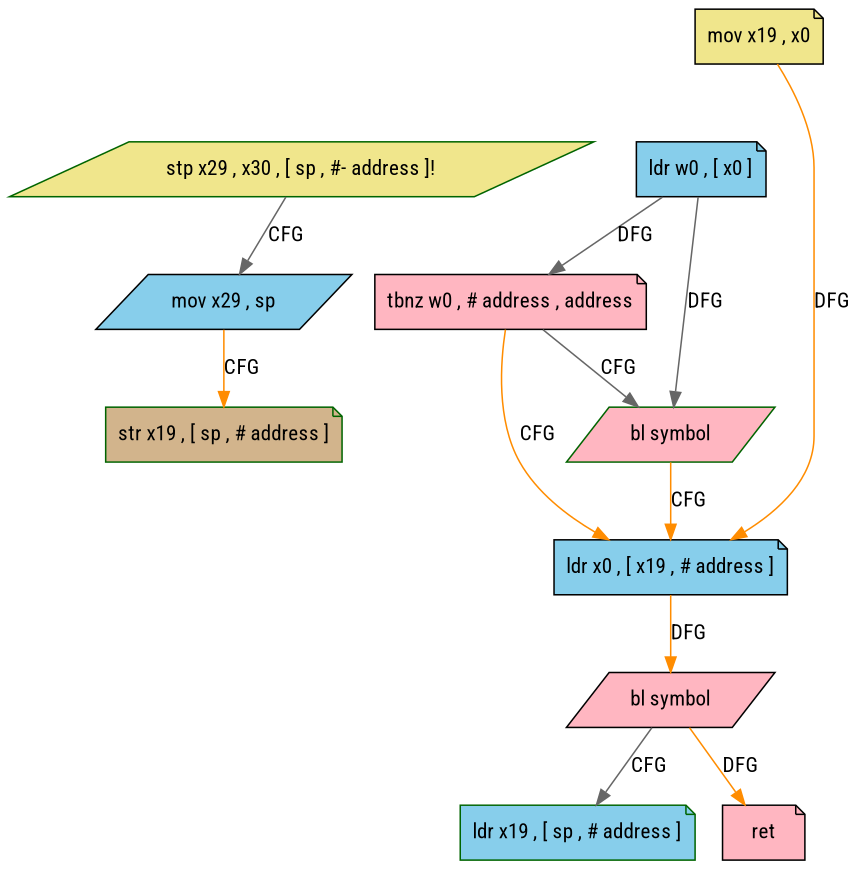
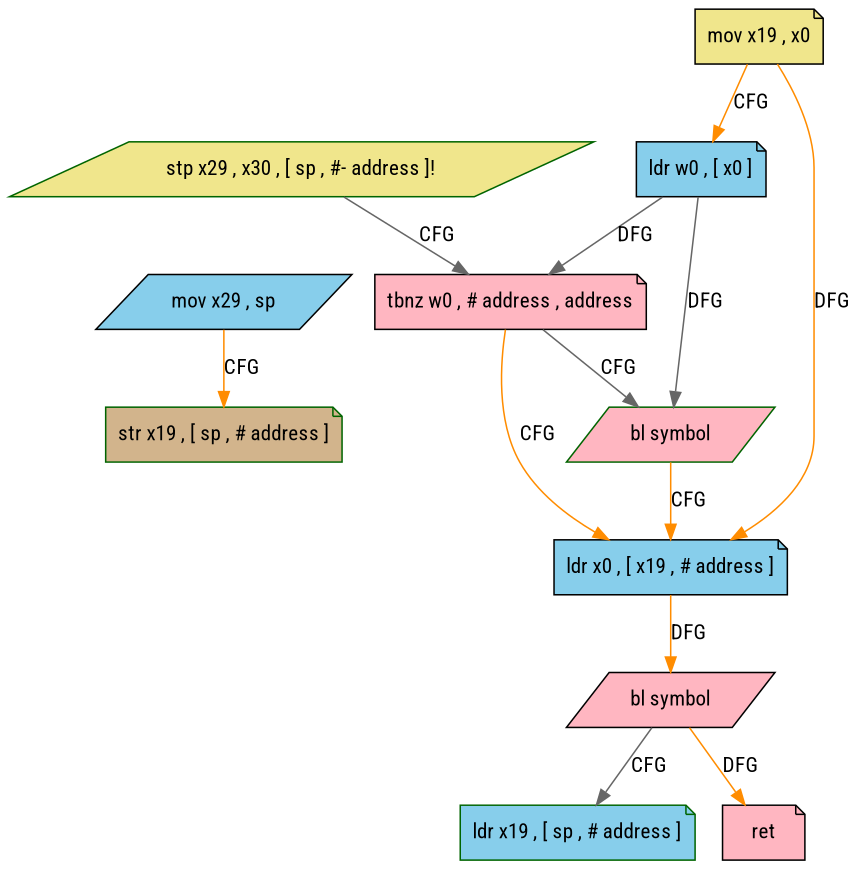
none -> (733, 96)
(267, 229) -> (399, 231)
